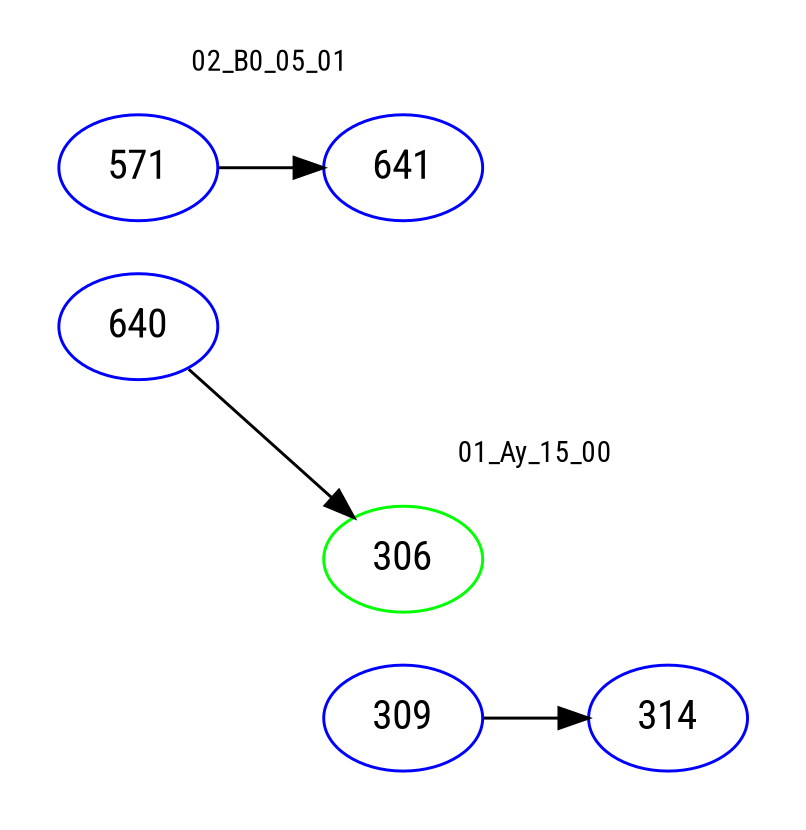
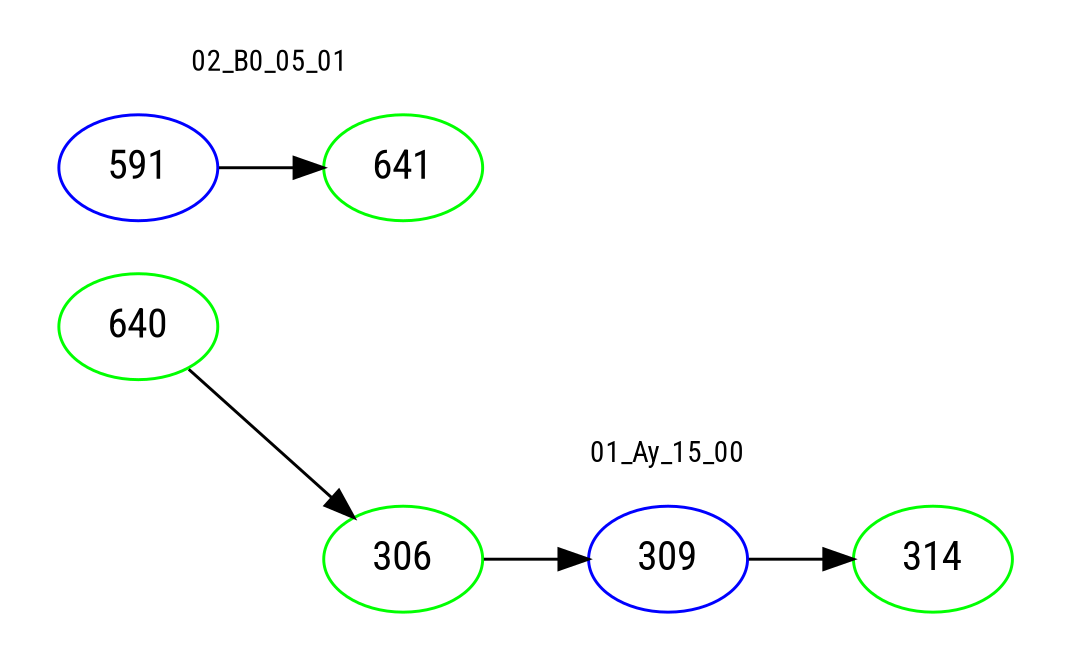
(138, 168) -> (138, 168)
(403, 168) -> (403, 168)
(138, 327) -> (138, 327)
none -> (521, 559)
(668, 718) -> (933, 559)
